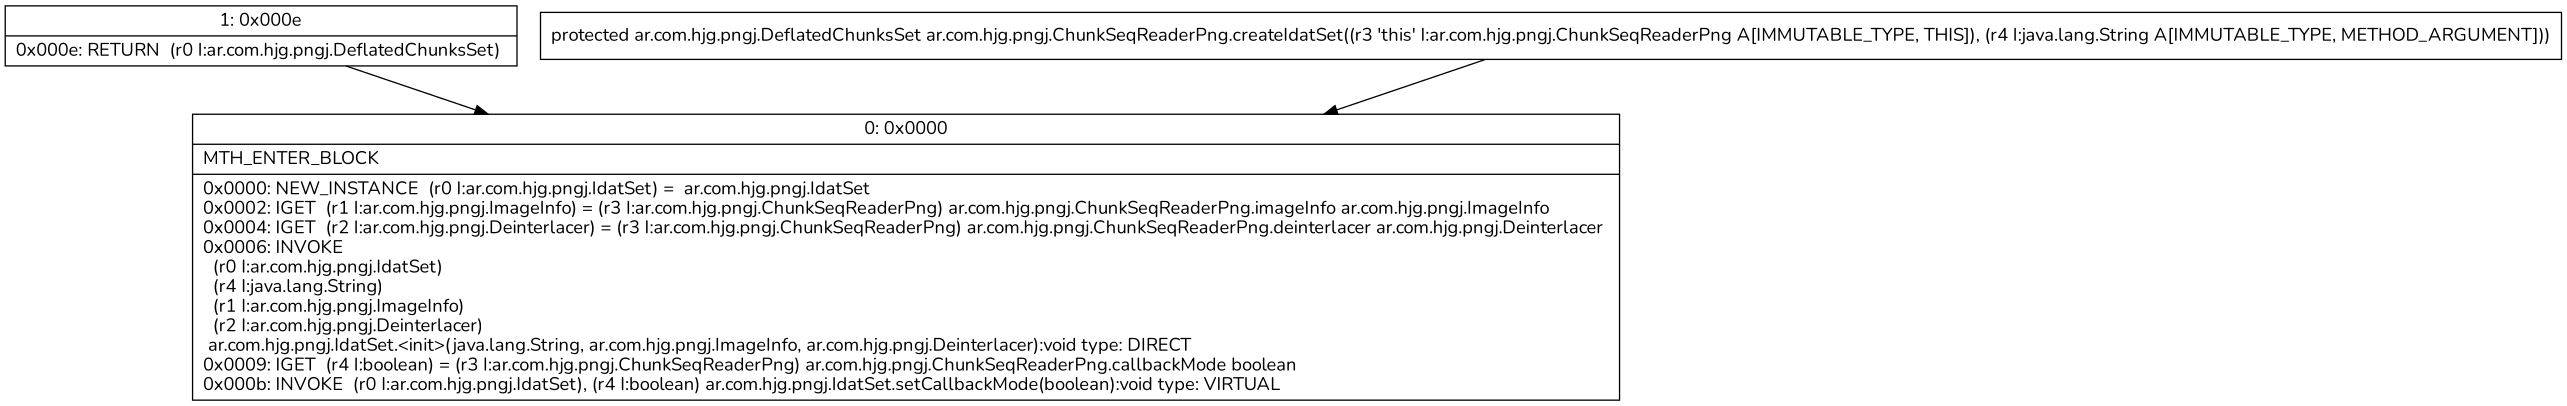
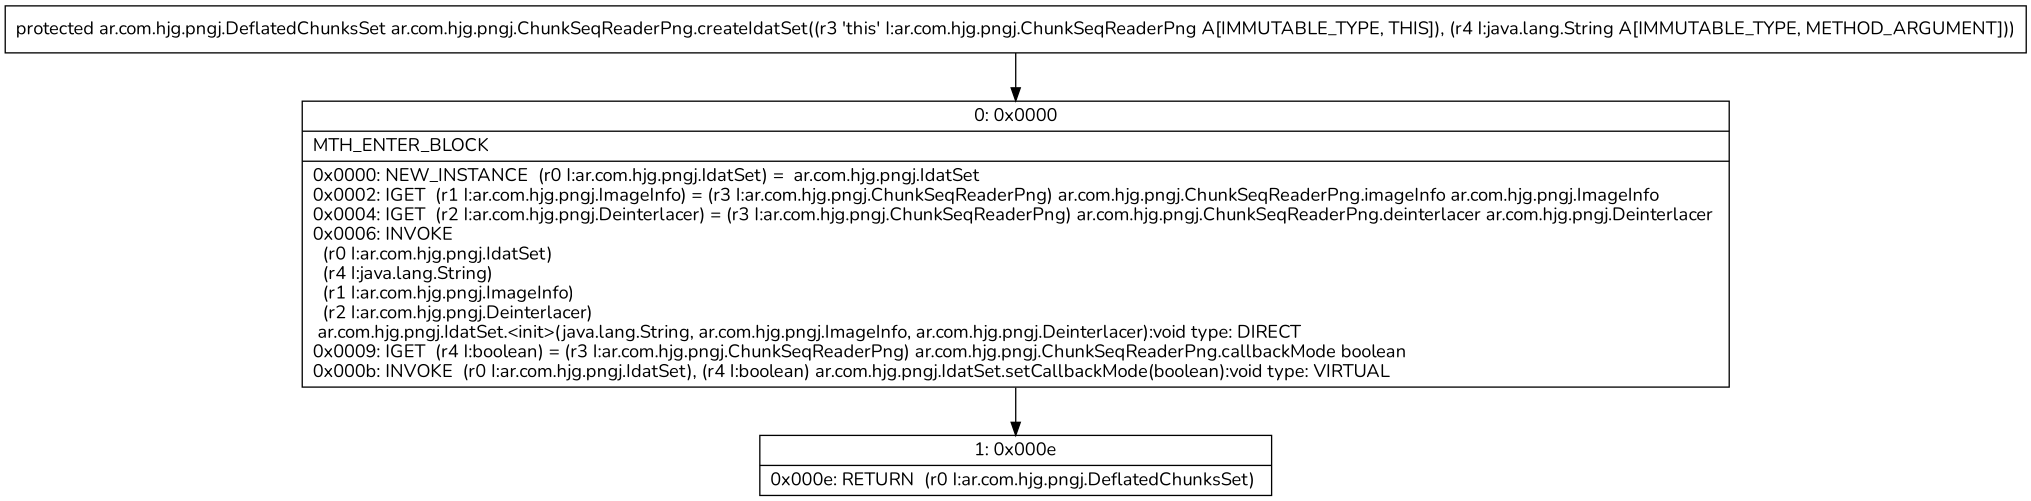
(411, 88) -> (1016, 405)
